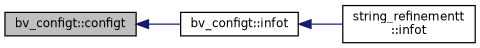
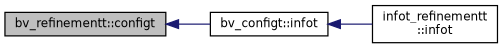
(71, 24) -> (85, 24)
(409, 24) -> (435, 24)
